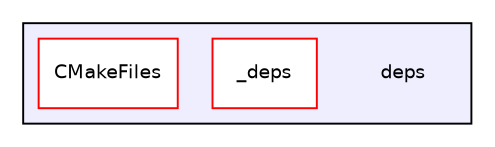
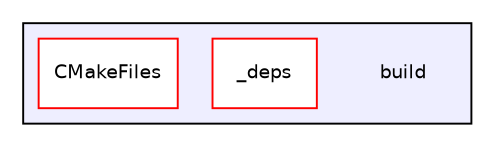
(404, 73) -> (404, 73)
